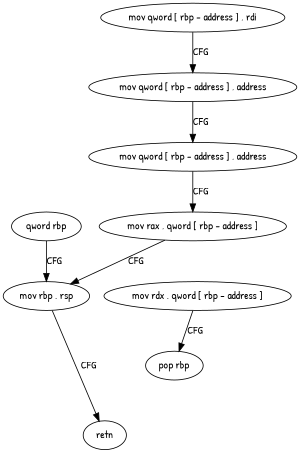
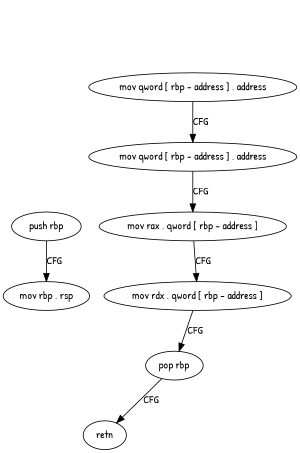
(193, 18) -> none
(46, 226) -> (46, 226)
(121, 260) -> (195, 257)
(74, 362) -> (142, 398)
